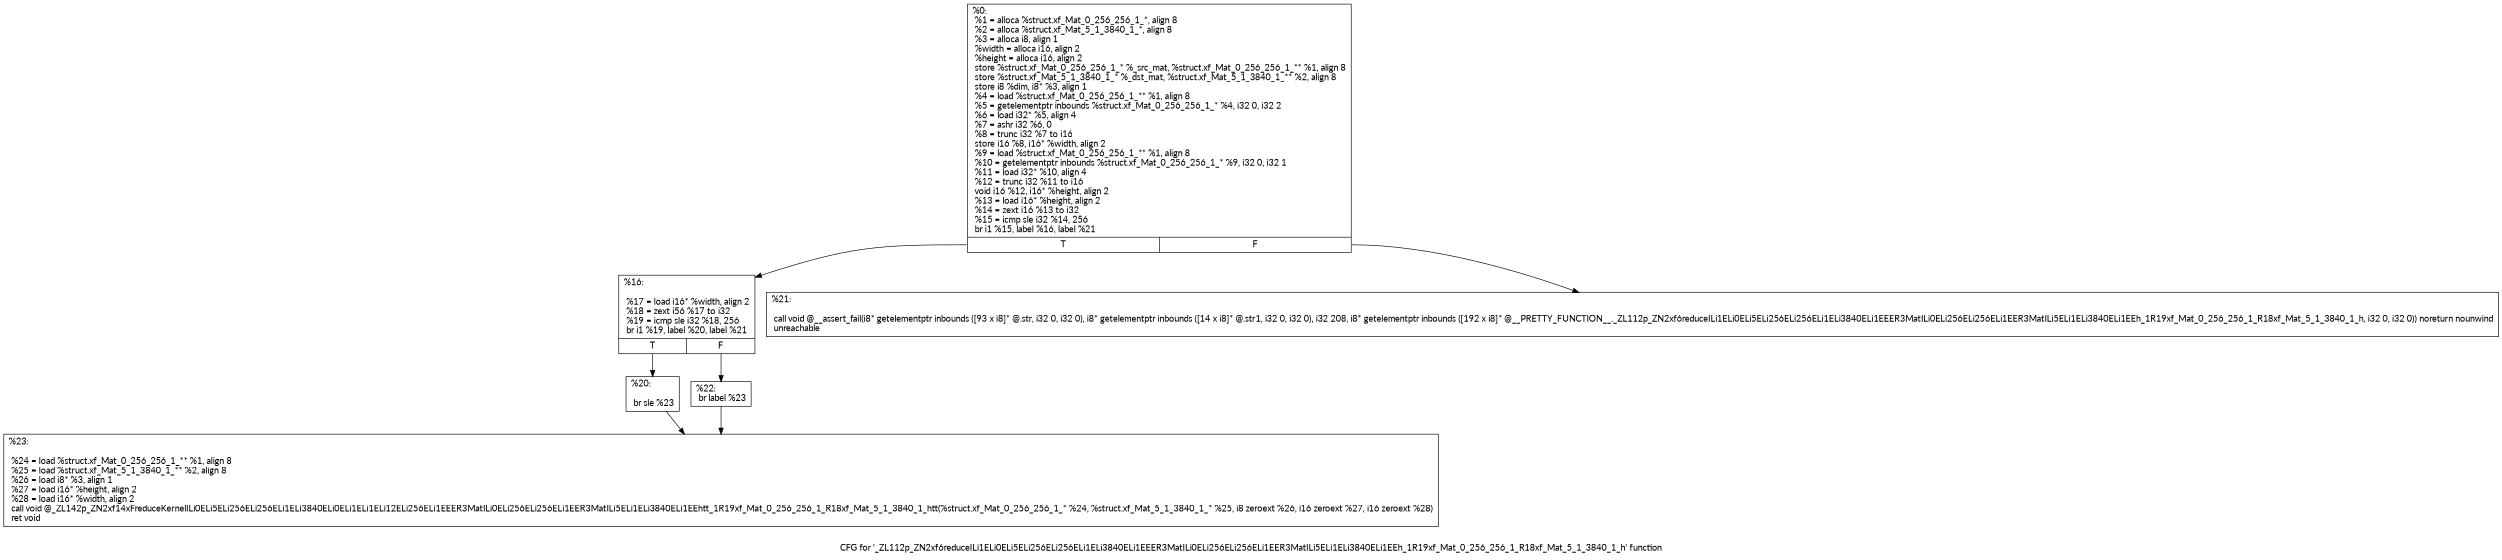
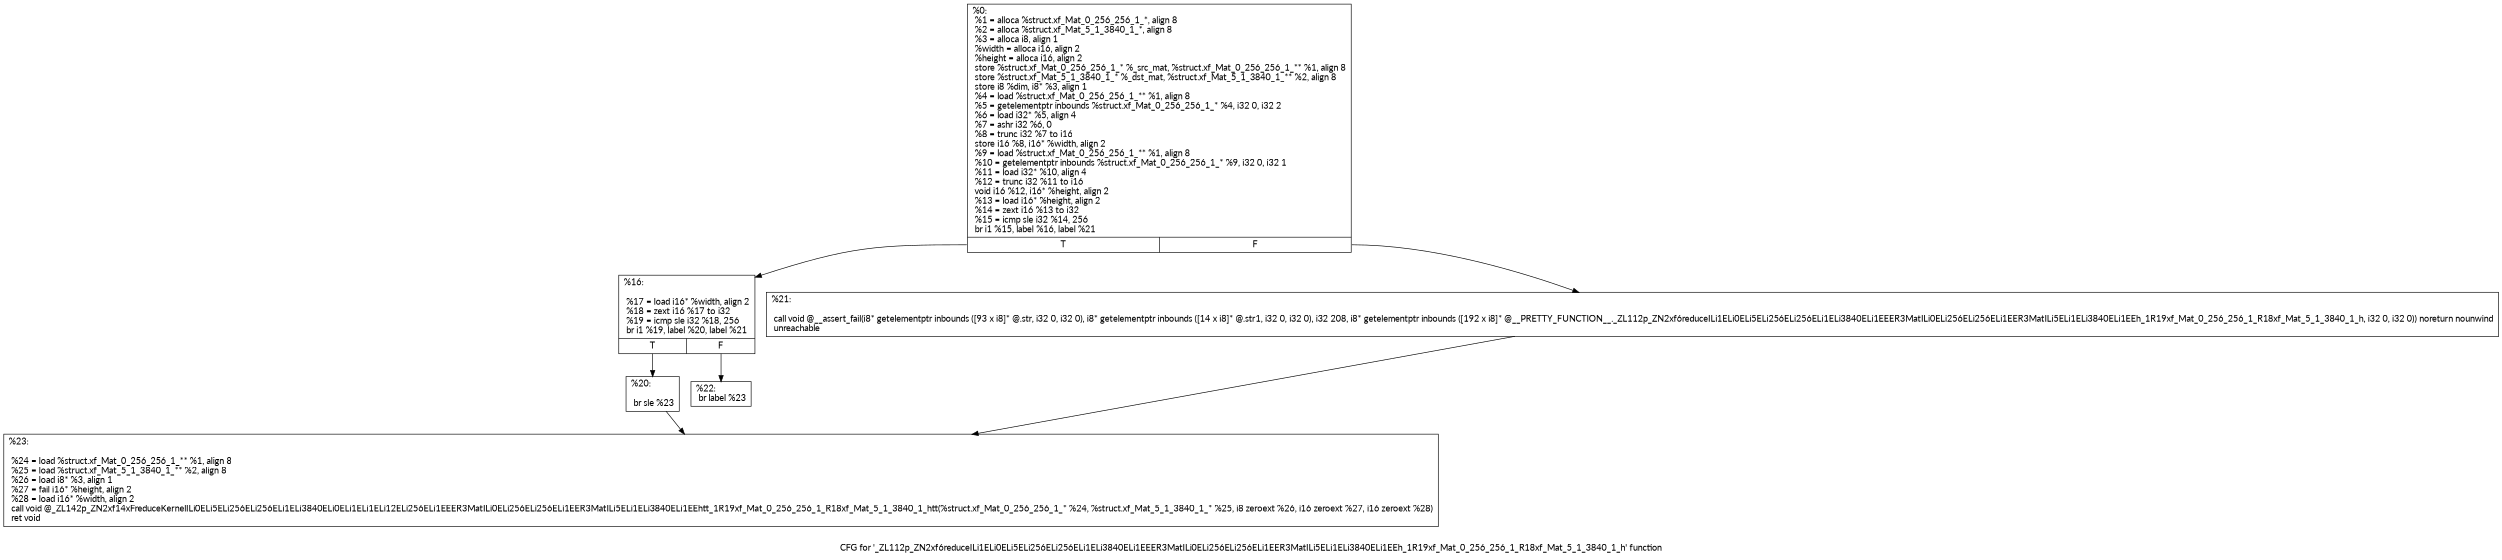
(677, 312) -> (677, 312)
(721, 417) -> (1247, 385)
(73, 490) -> (70, 490)
